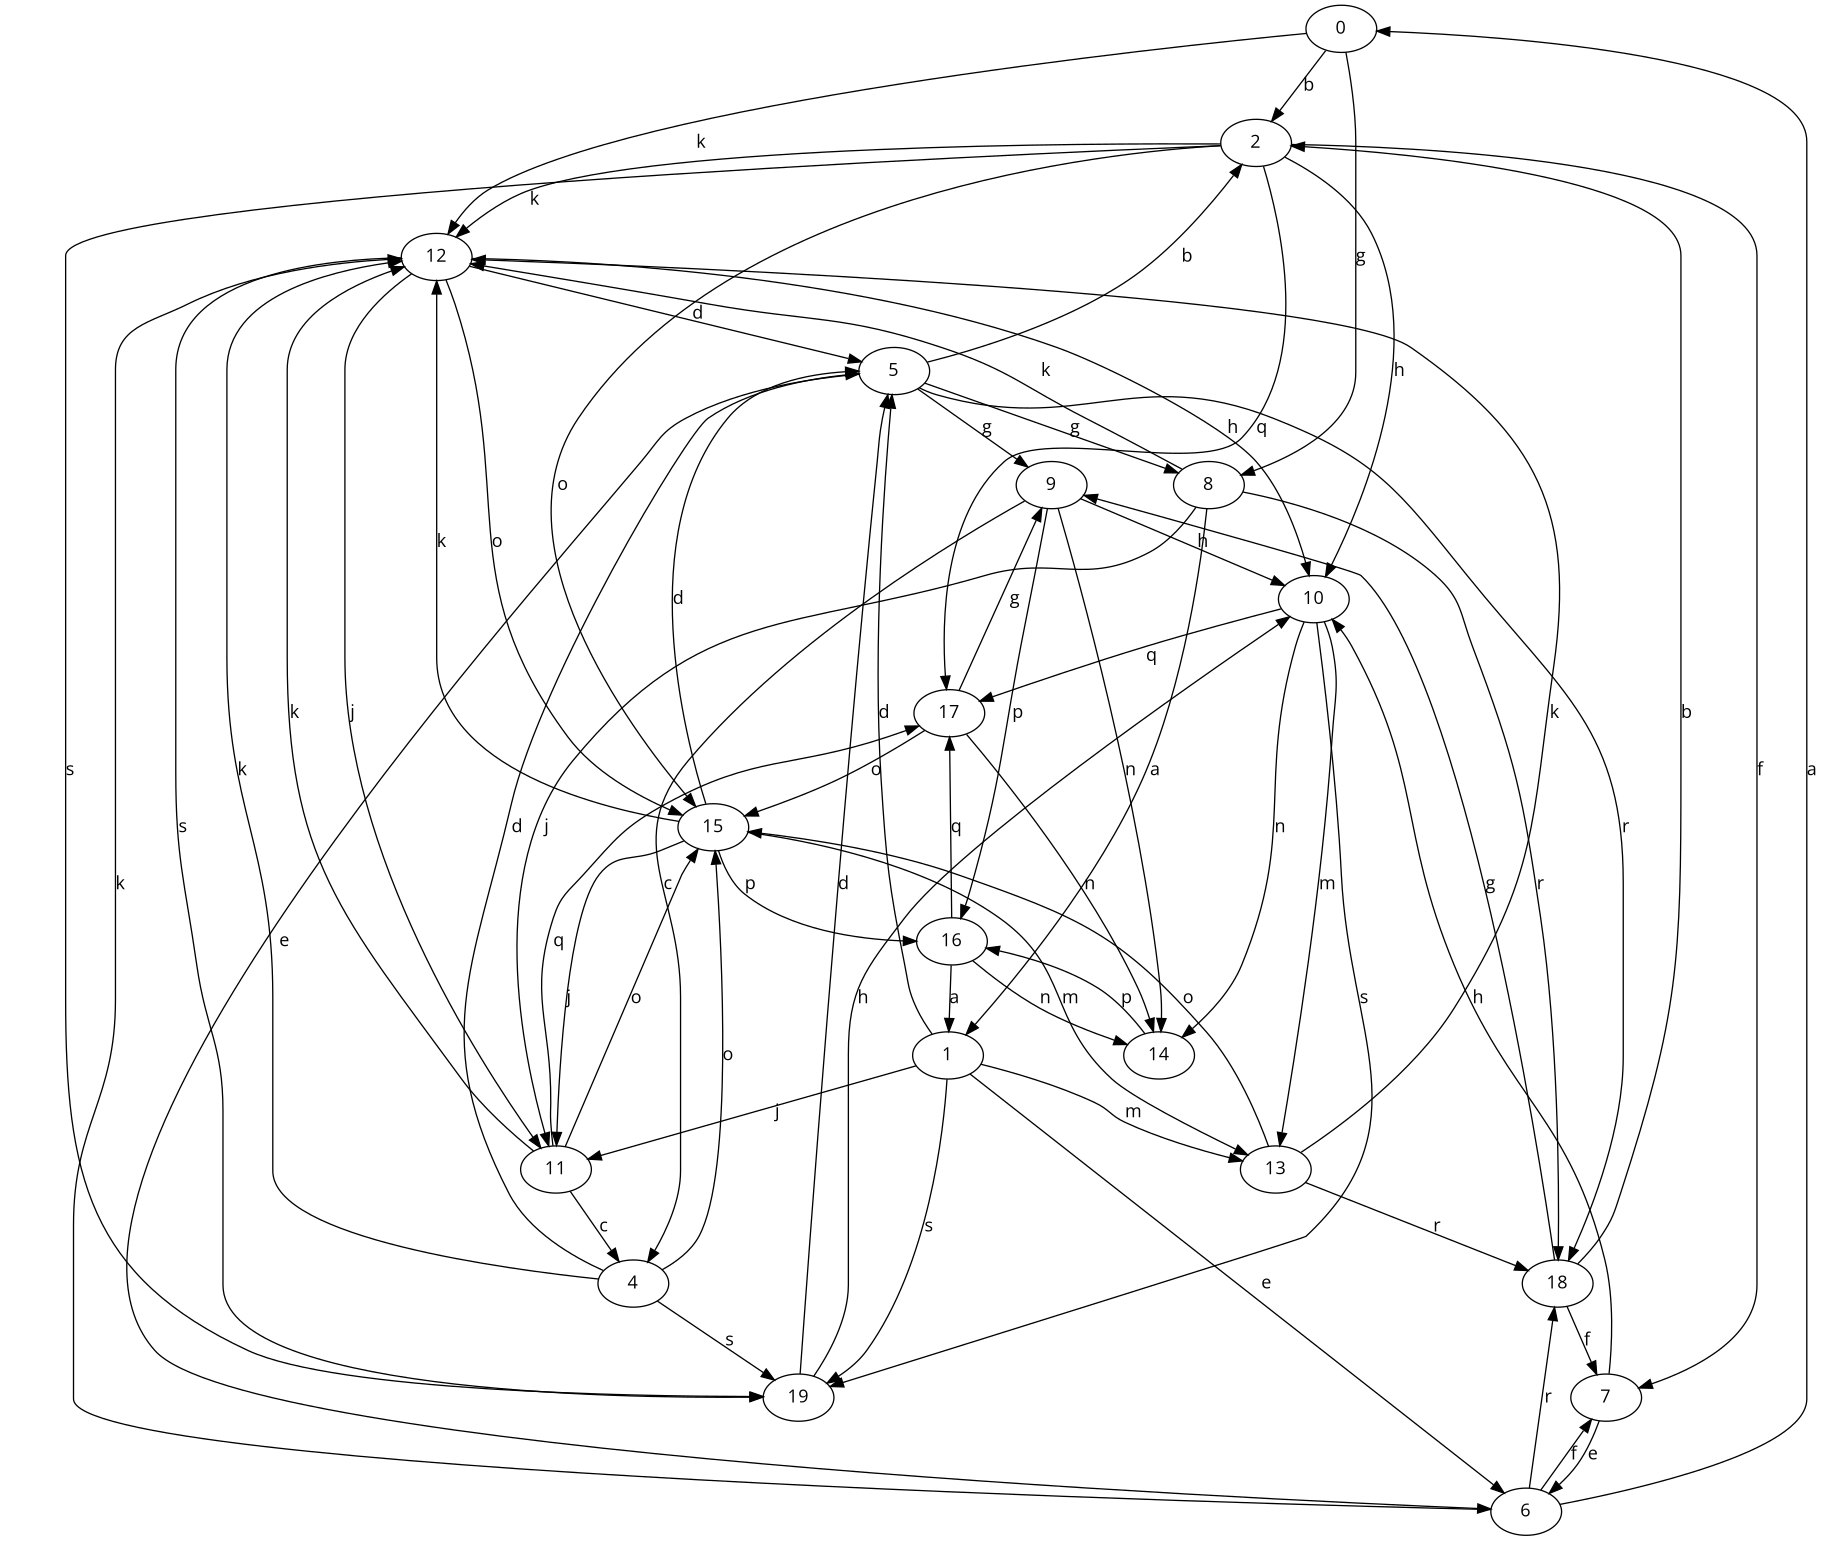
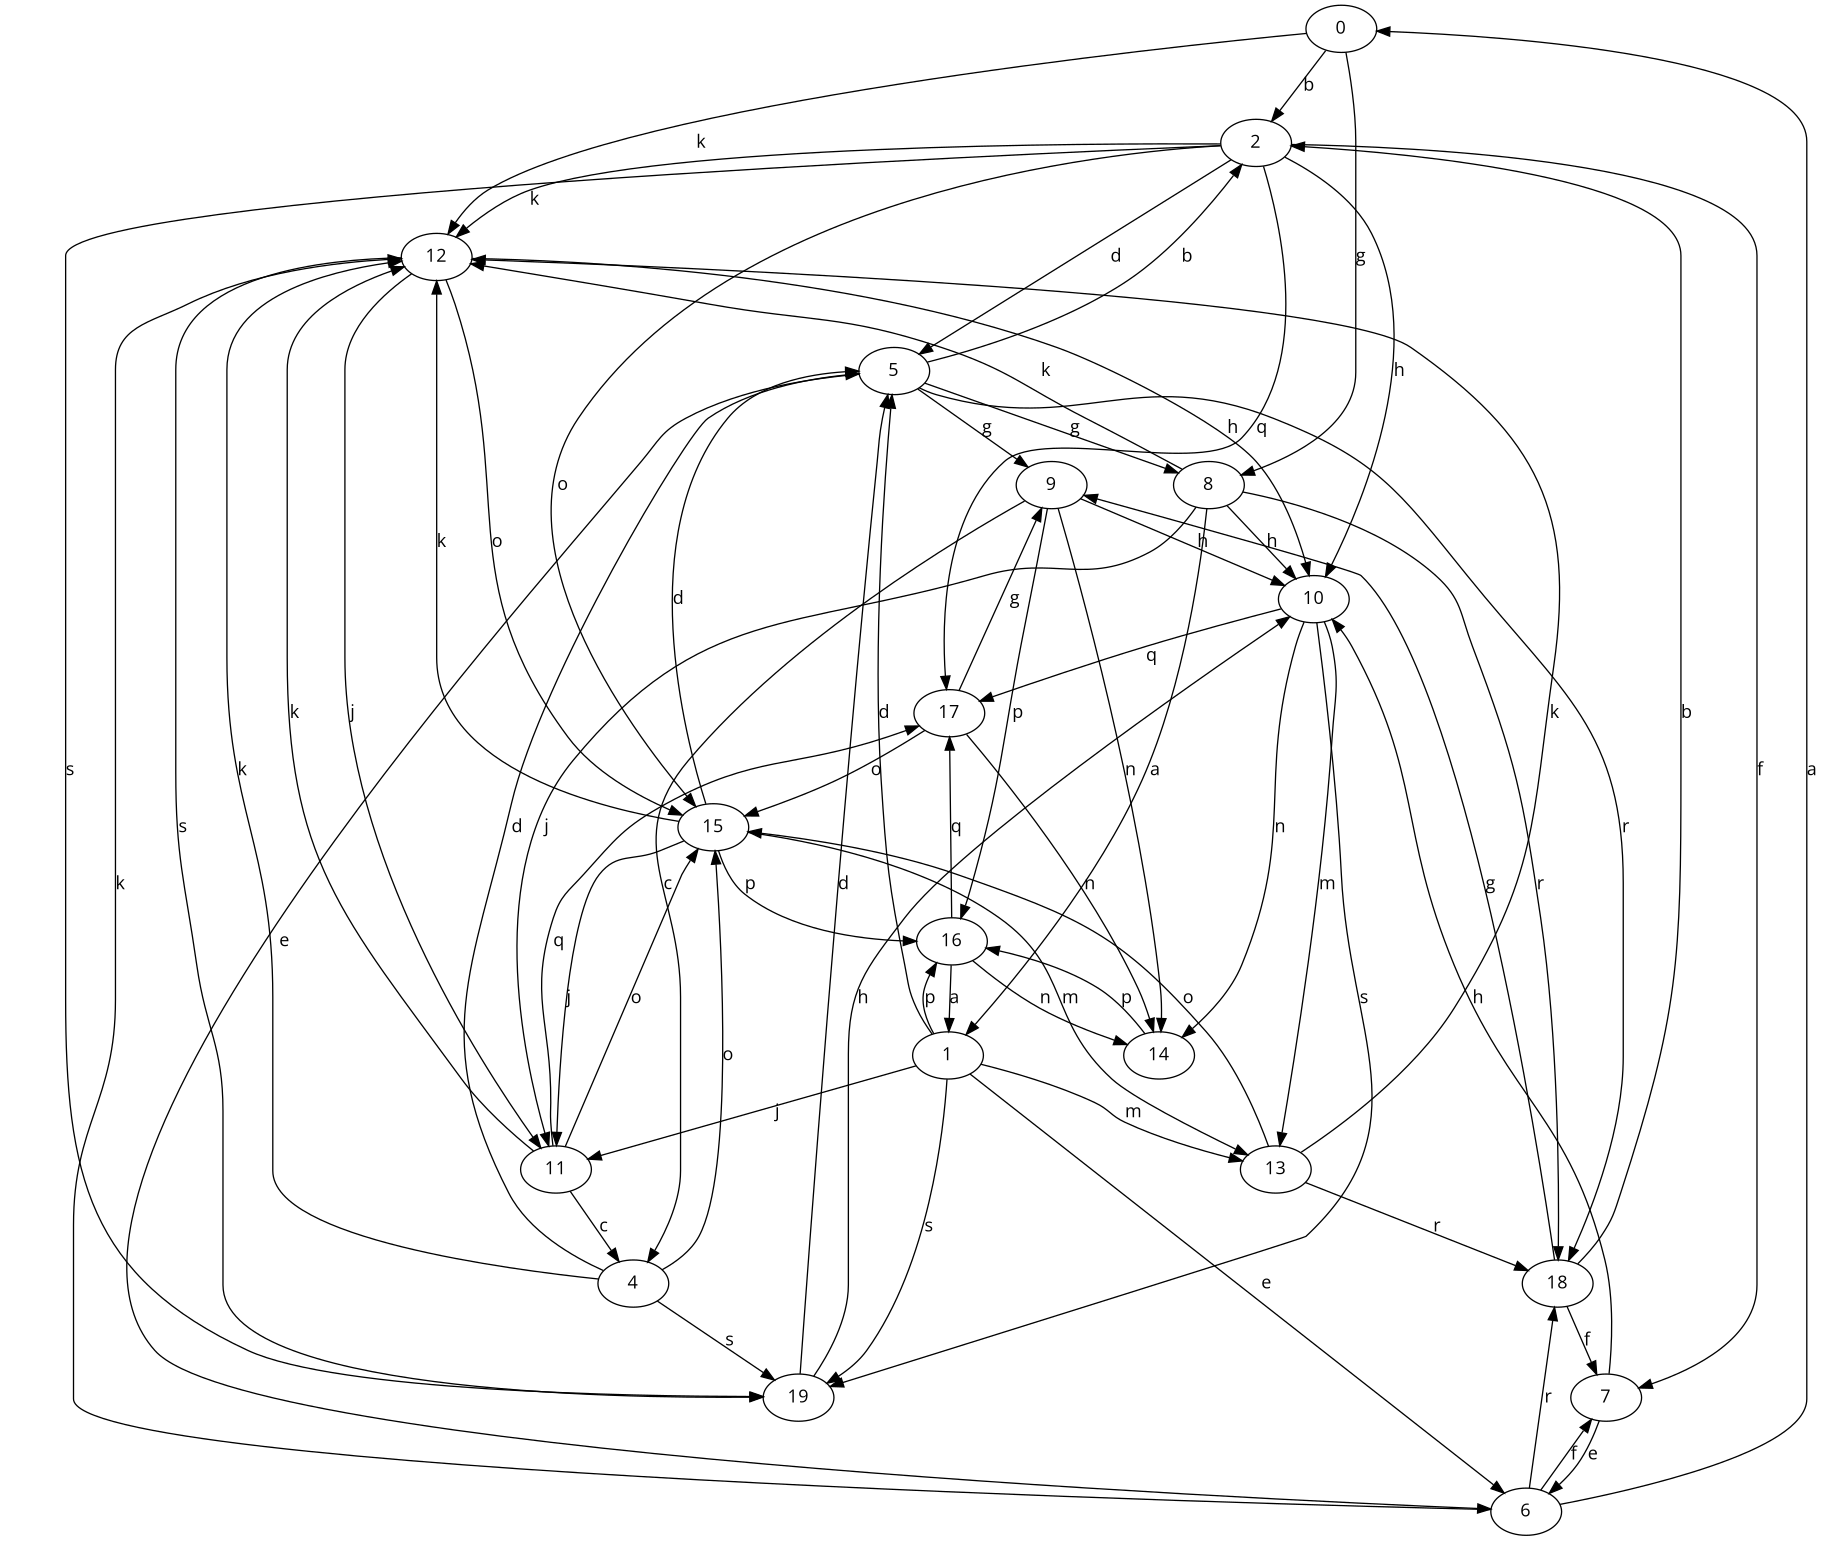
(659, 312) -> (1081, 253)
none -> (1254, 534)
none -> (923, 1003)
